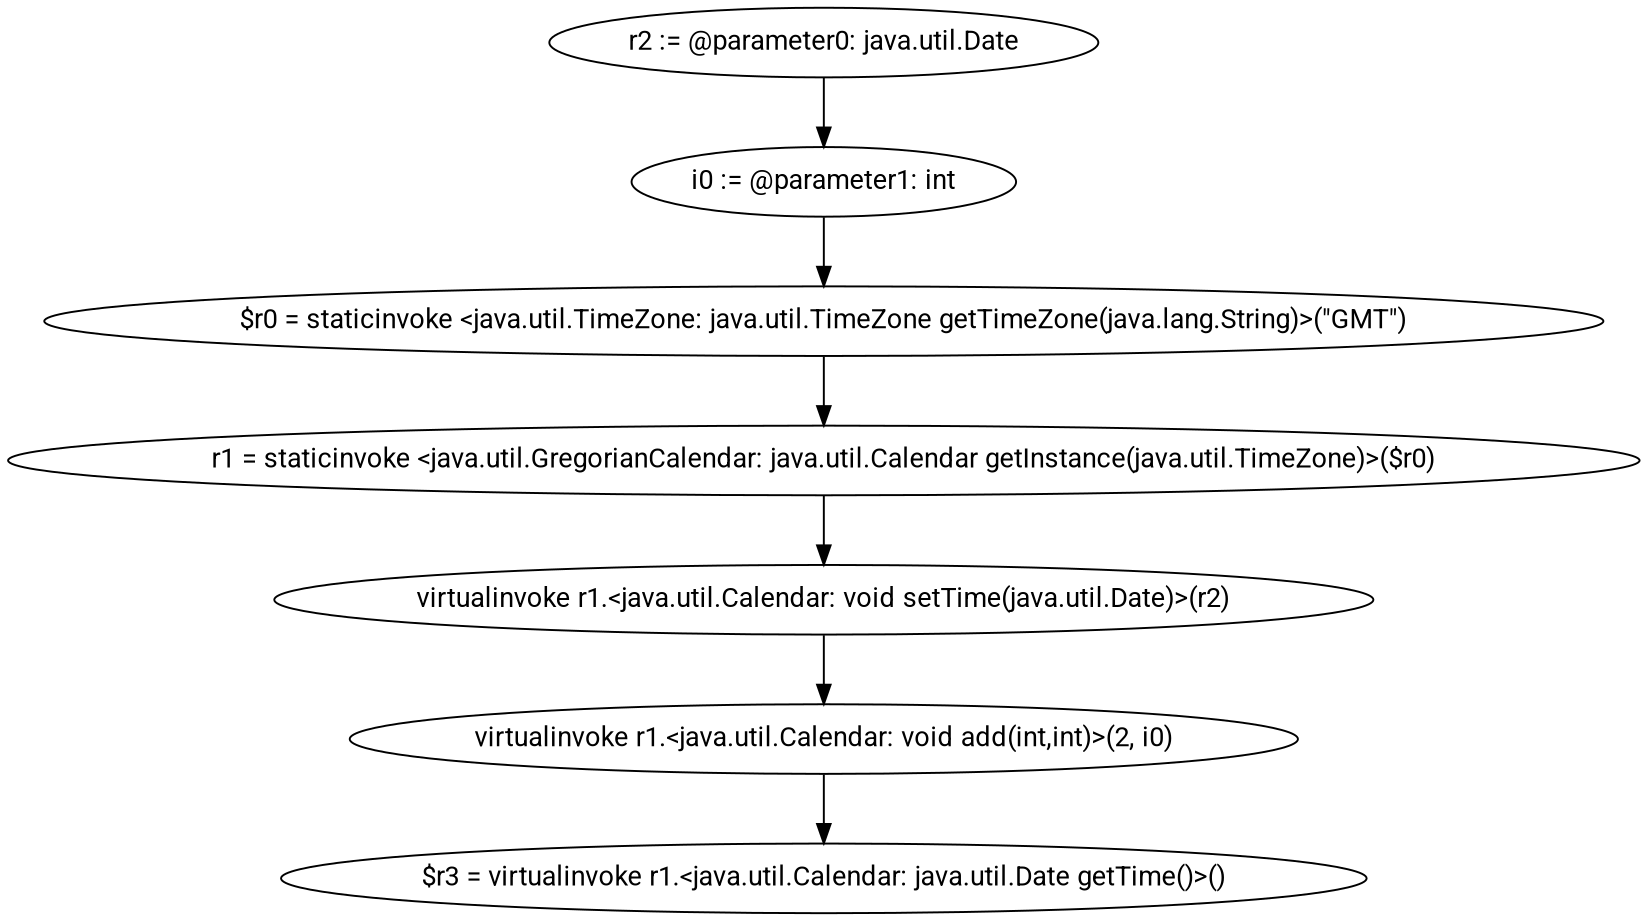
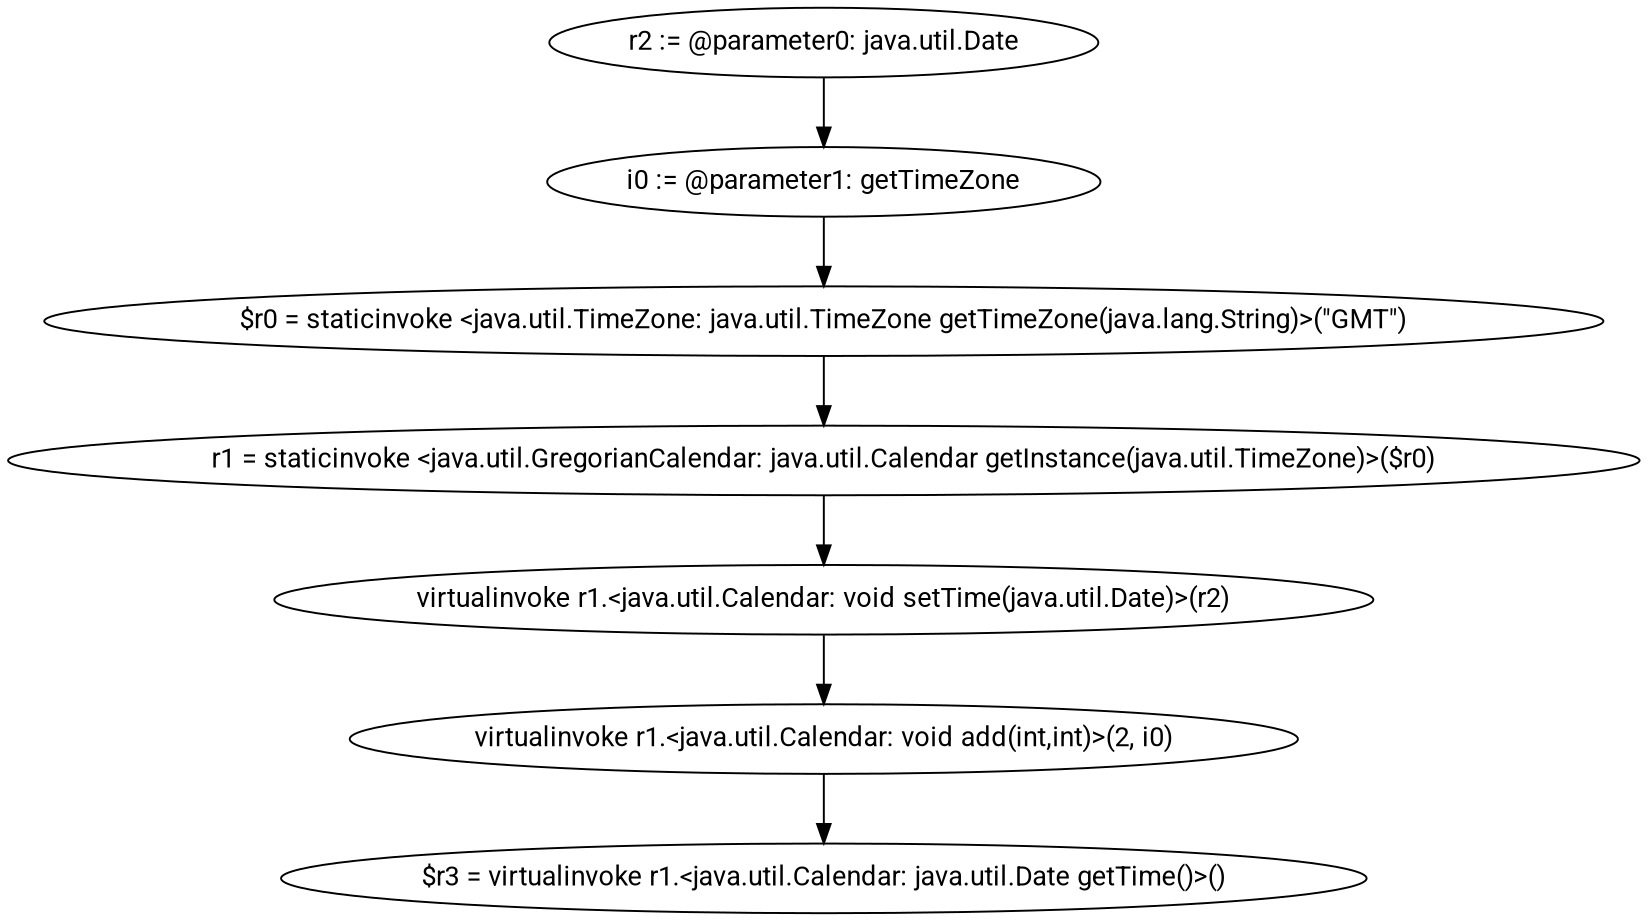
(824, 182) -> (824, 182)
